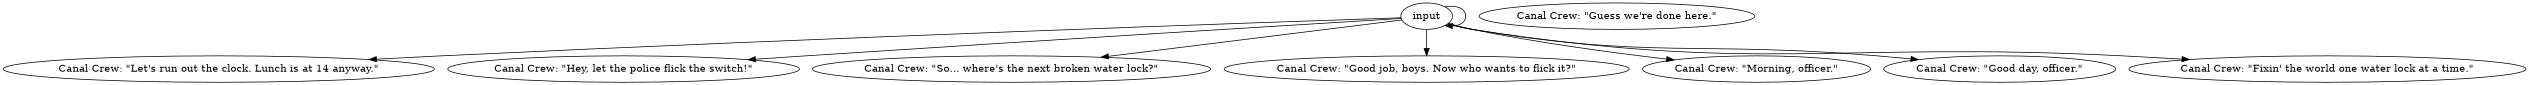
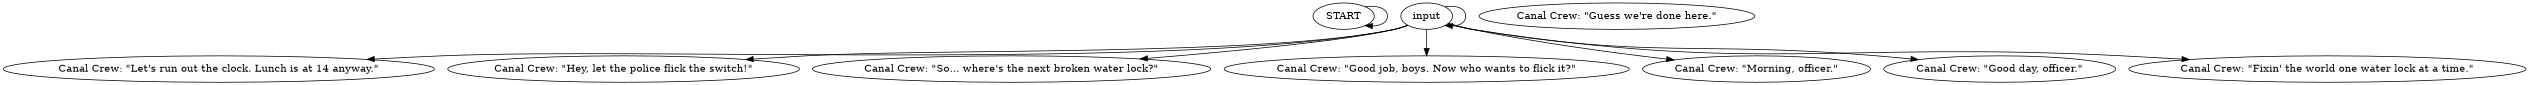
none -> (1344, 16)
